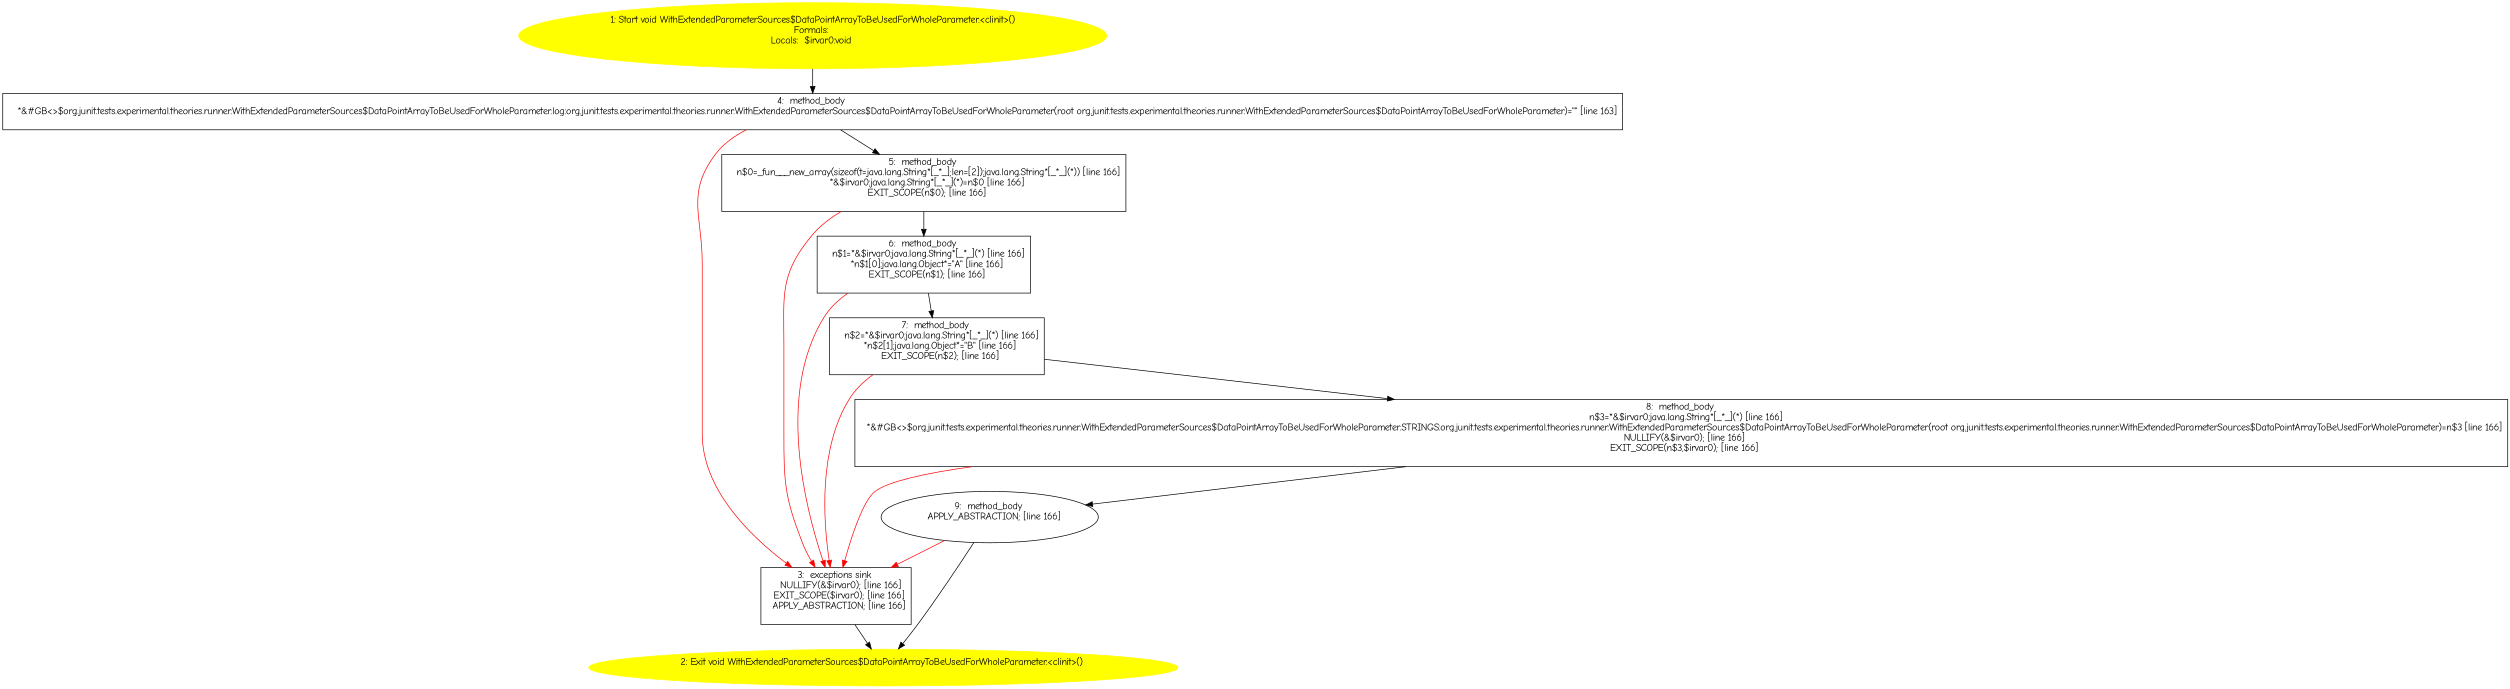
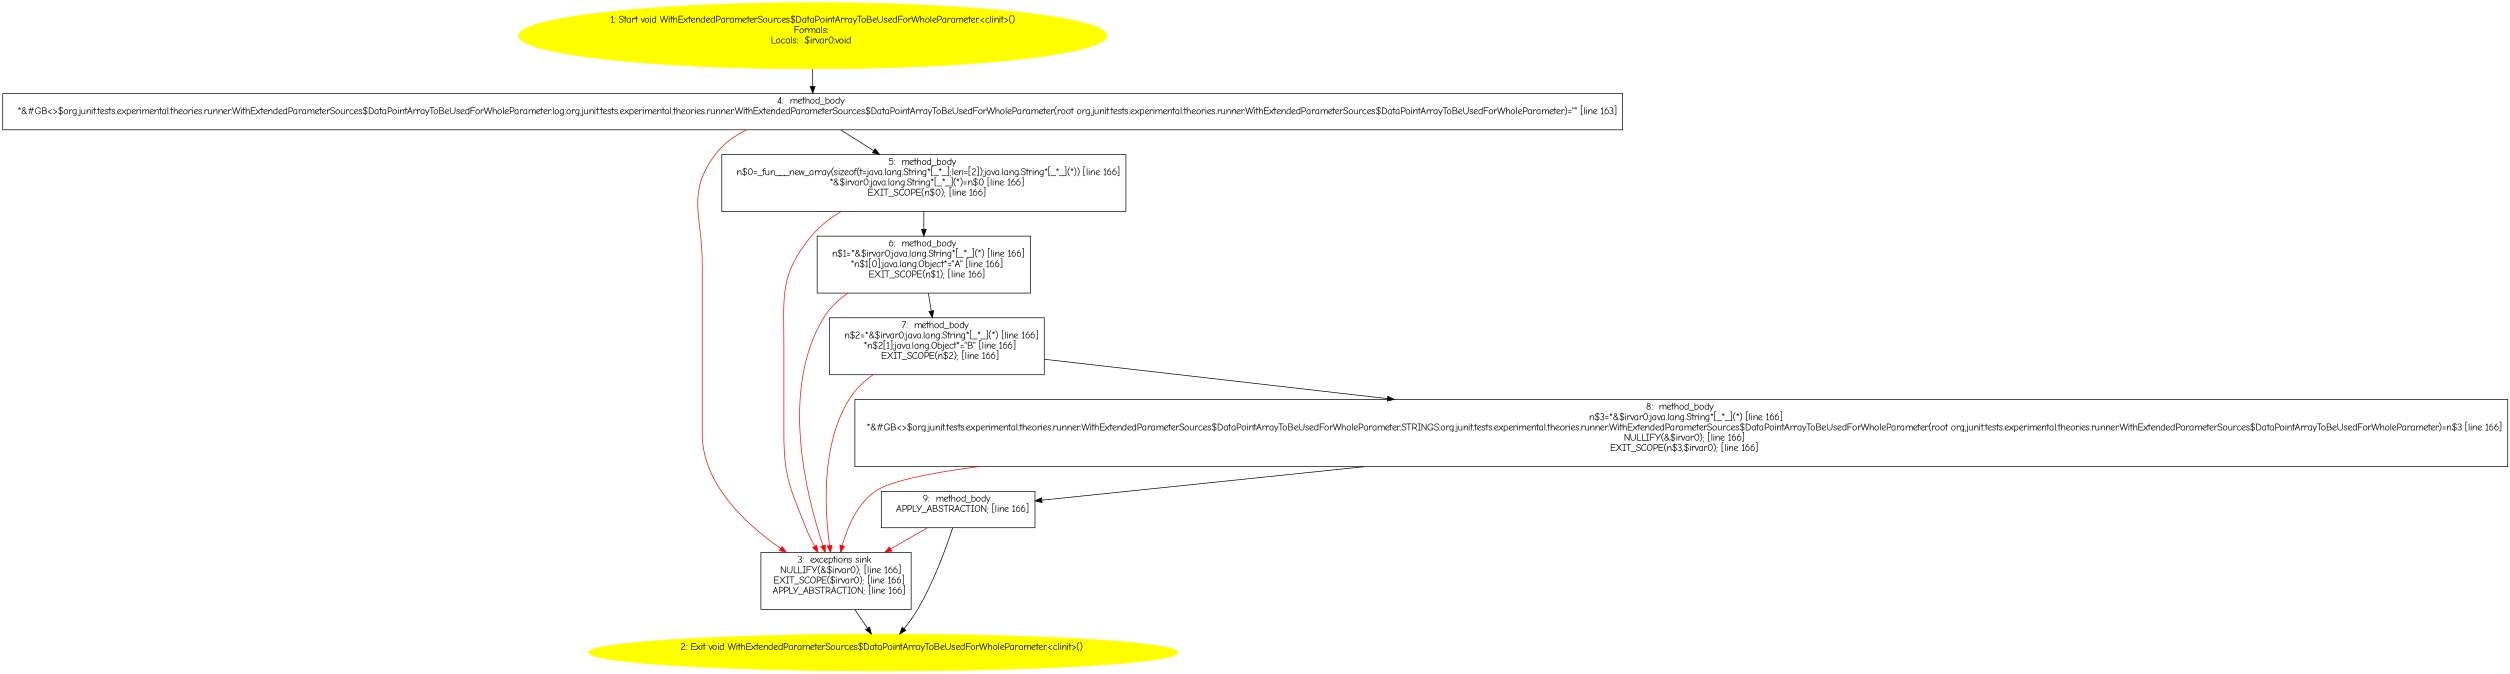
(990, 517) -> (958, 510)
